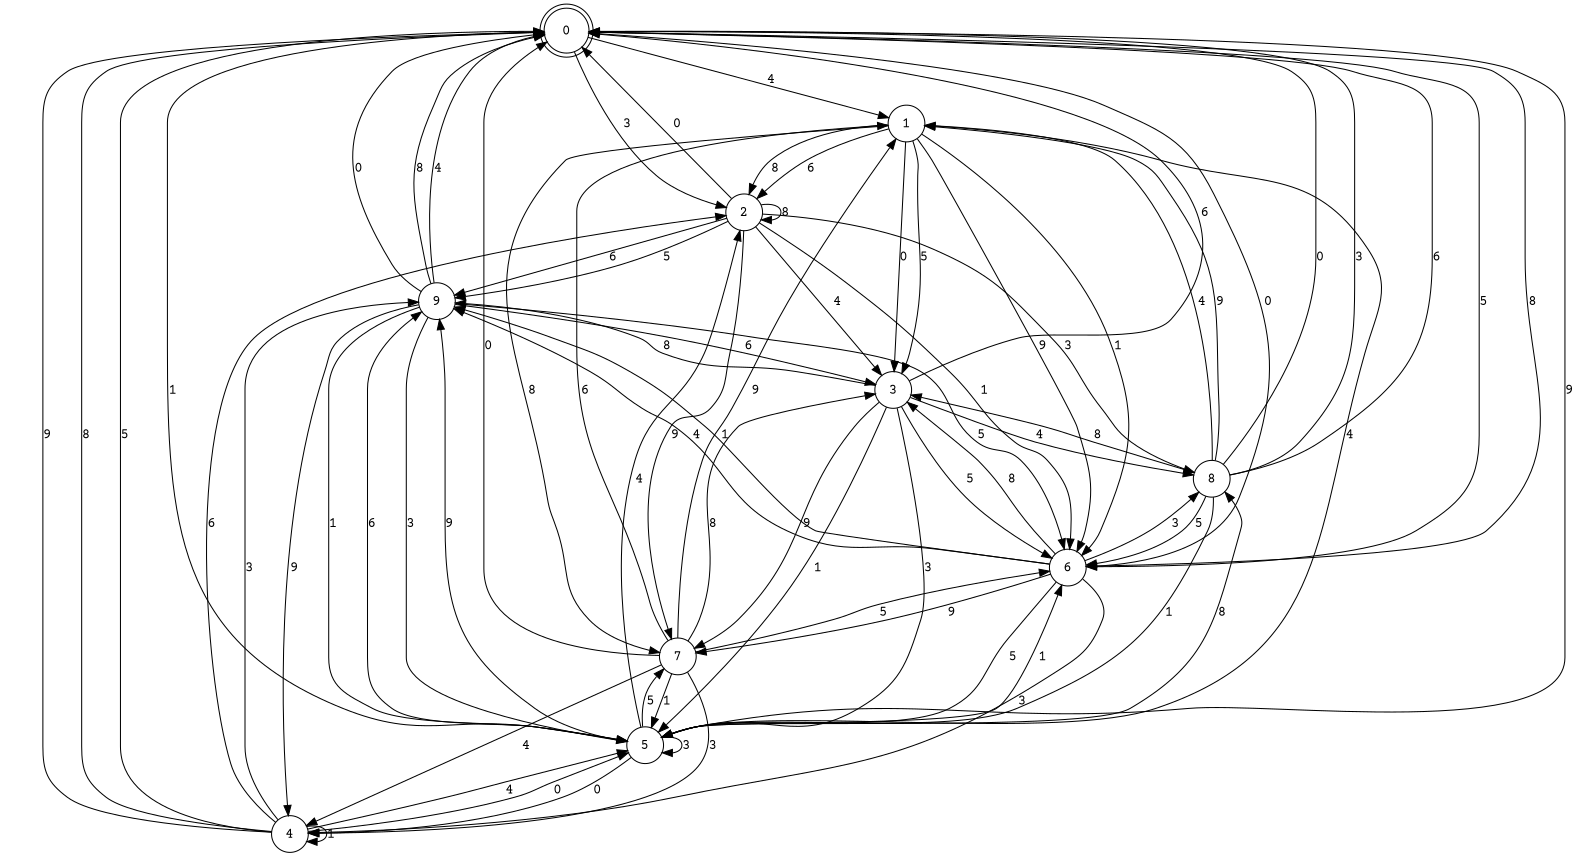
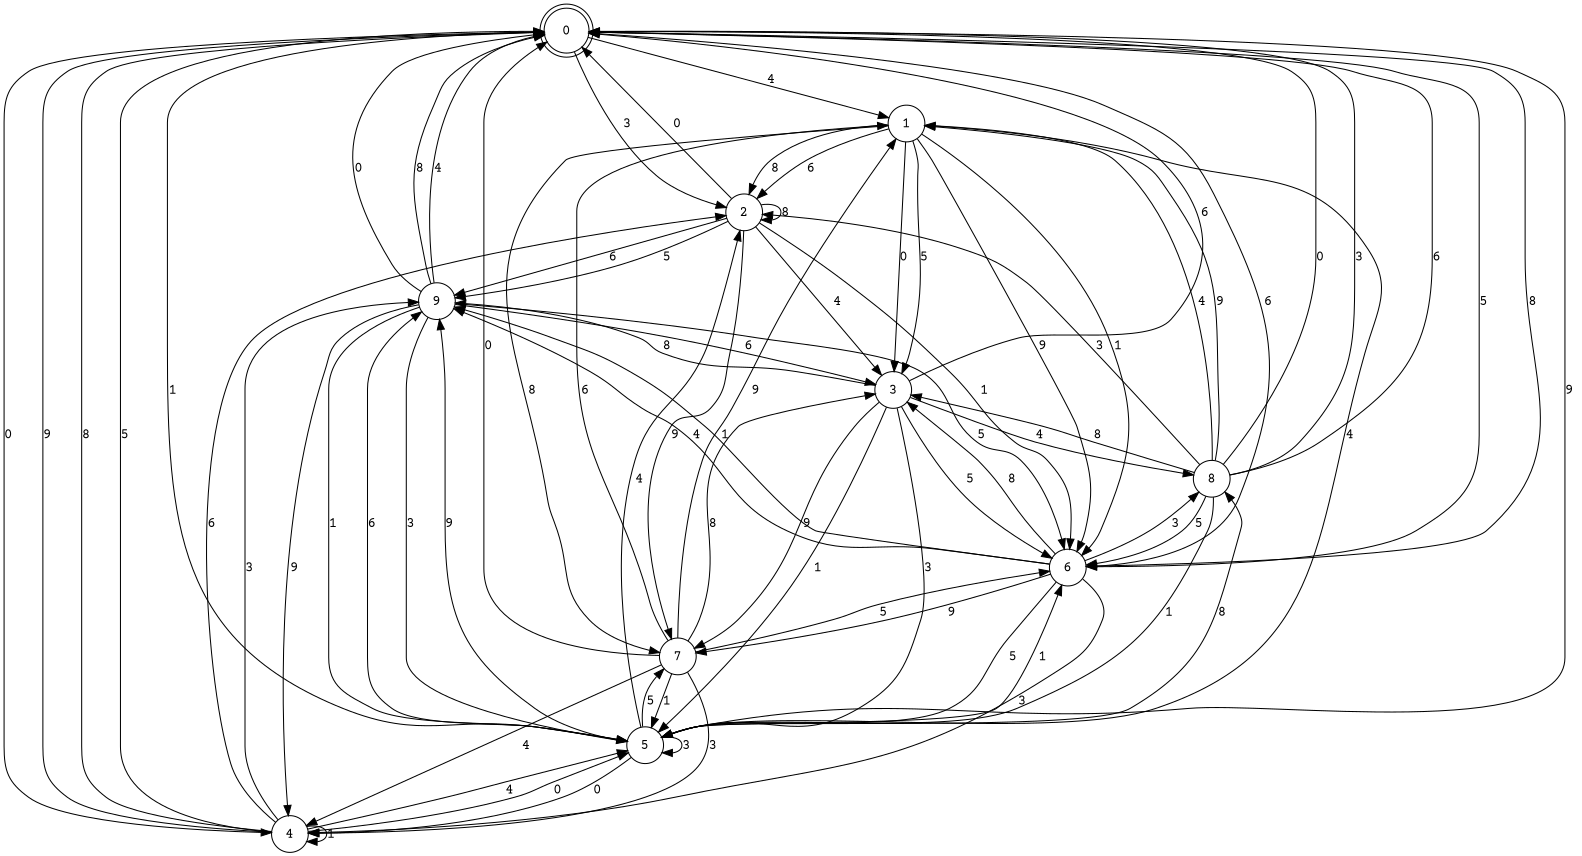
(984, 276) -> (1021, 278)
none -> (4, 294)
(1268, 301) -> (1268, 301)
